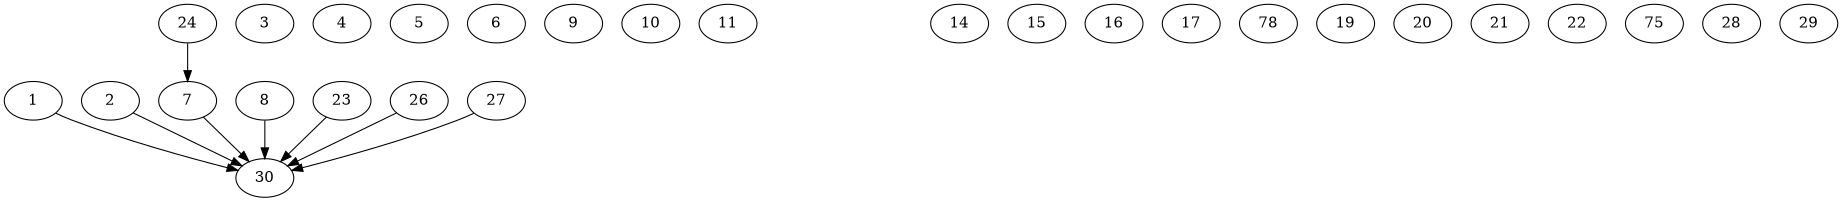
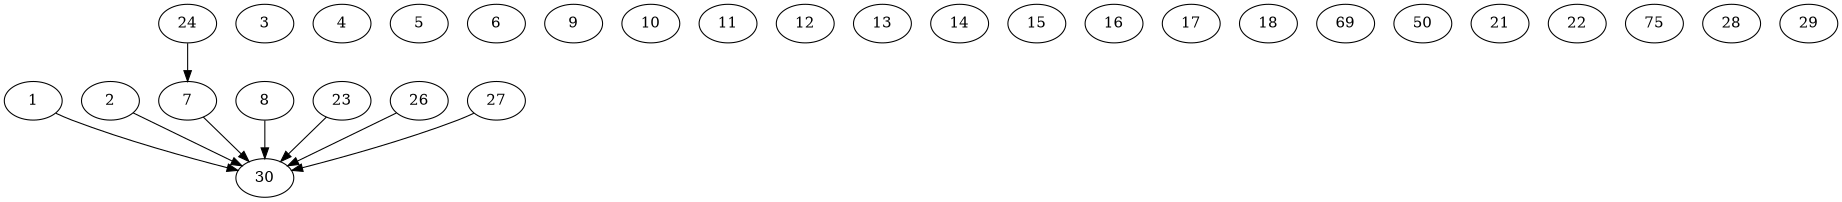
none -> (805, 24)
none -> (882, 24)
(1268, 24) -> (1268, 24)
(1346, 24) -> (1346, 24)
(1423, 24) -> (1423, 24)
